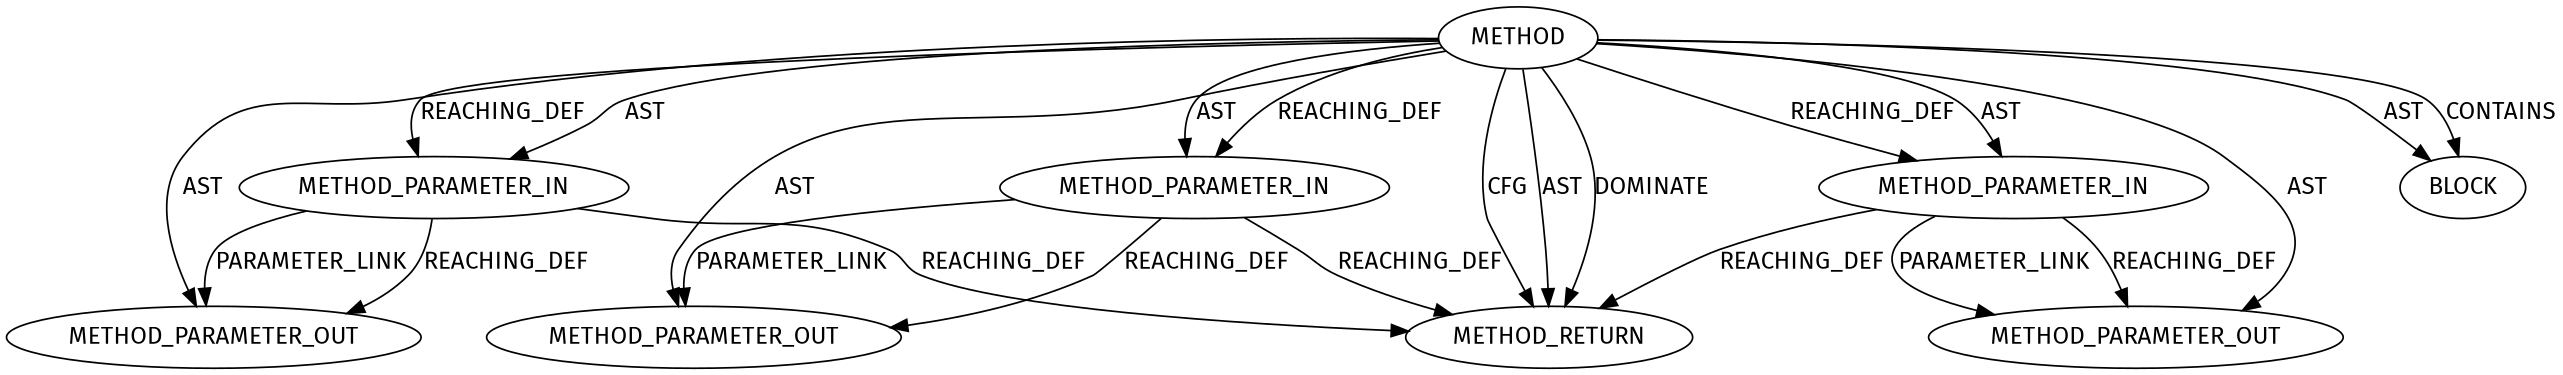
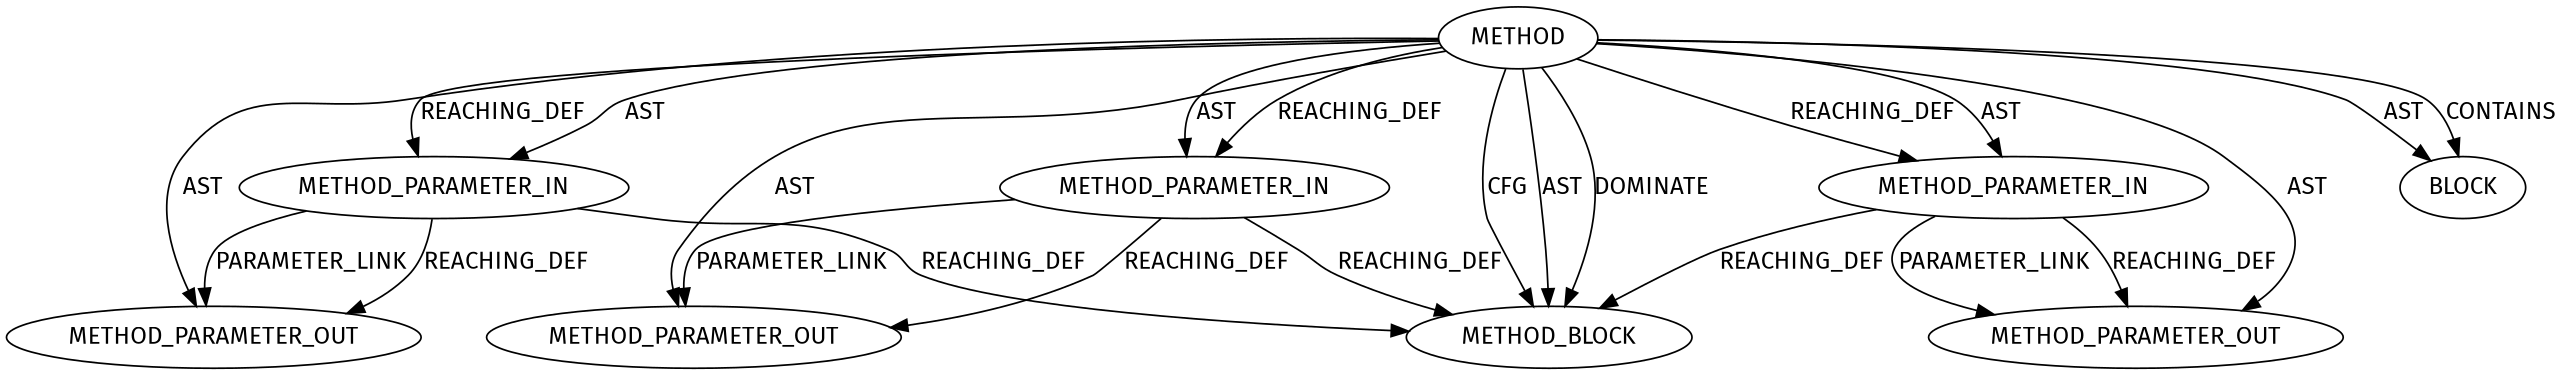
(1549, 337) -> (1549, 337)
